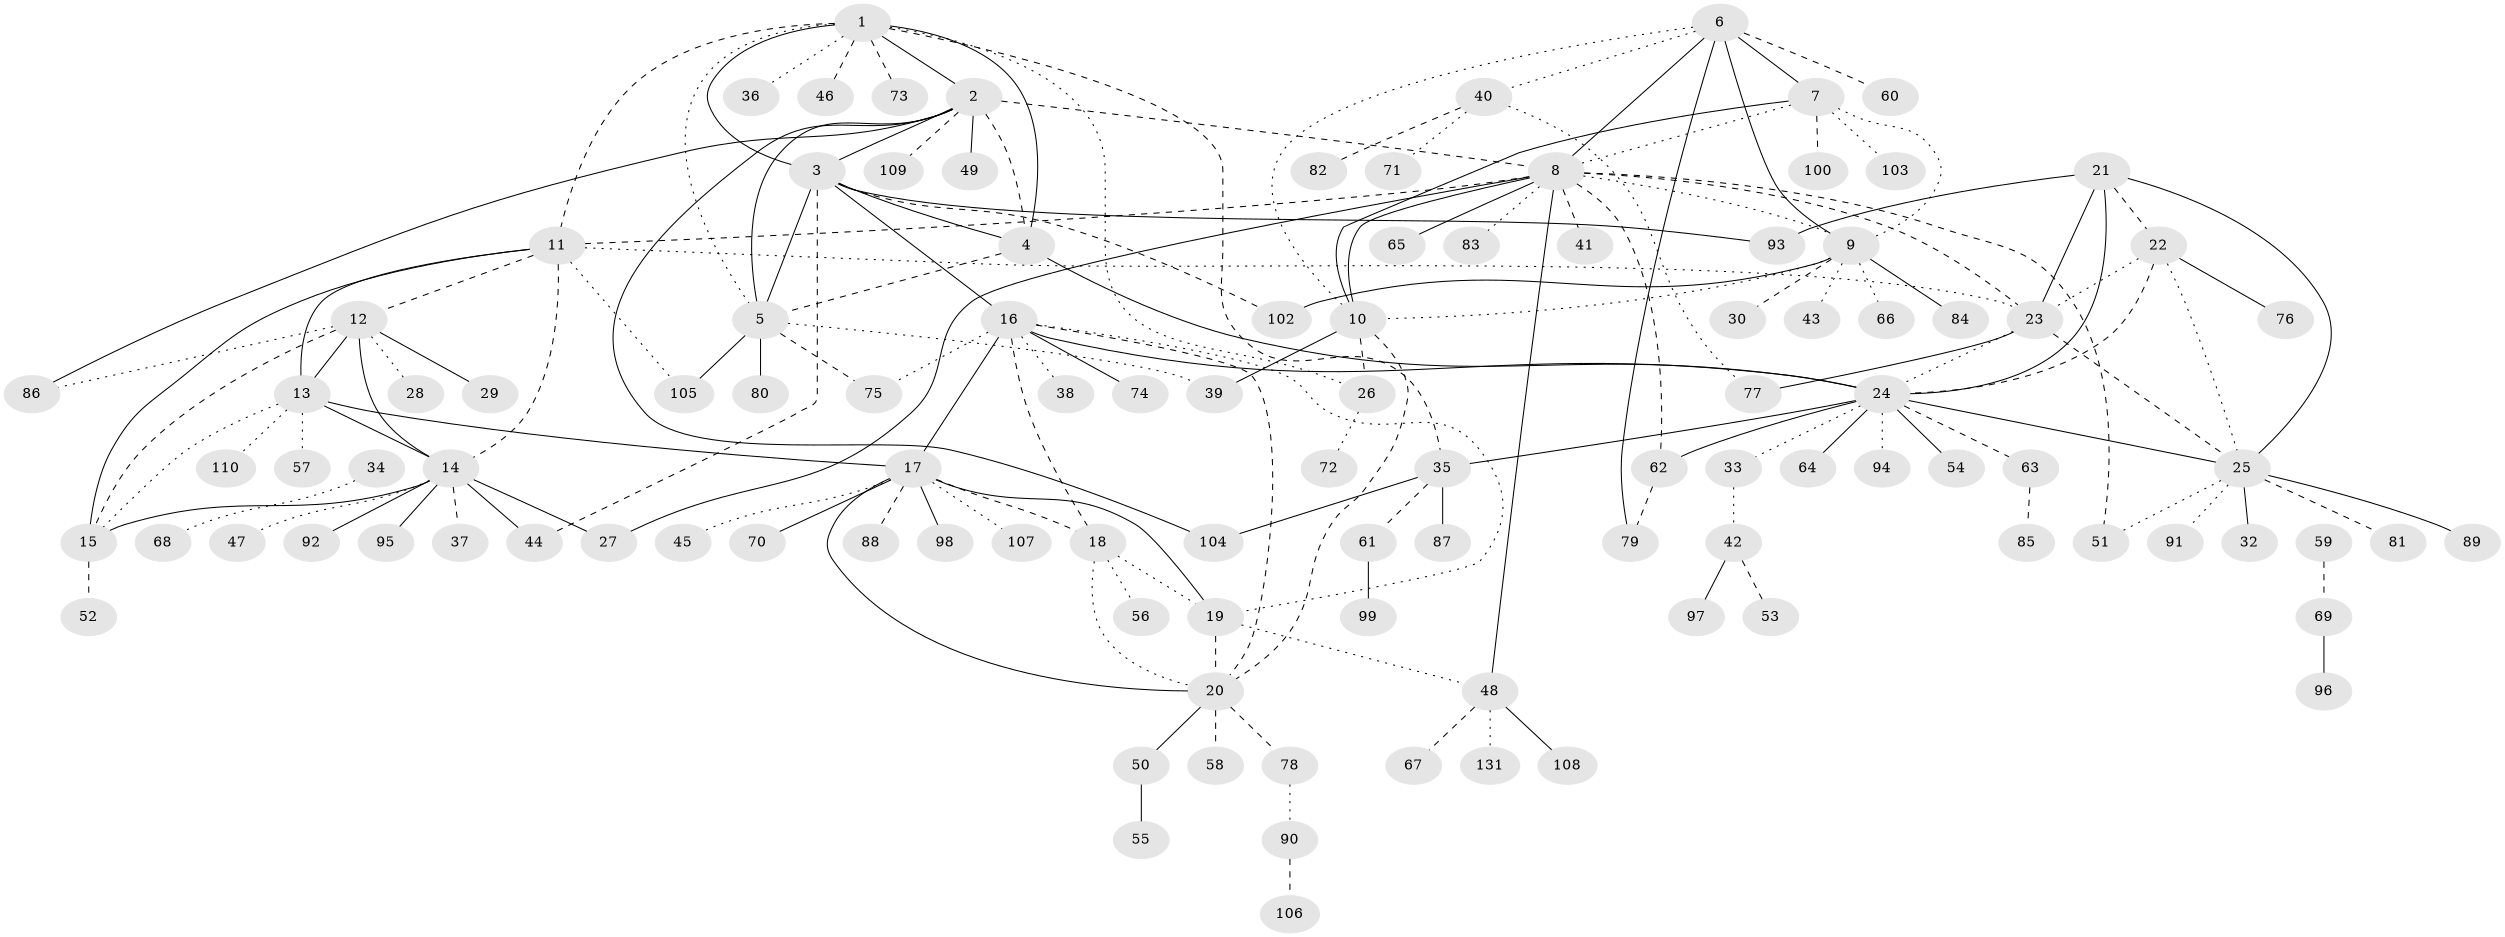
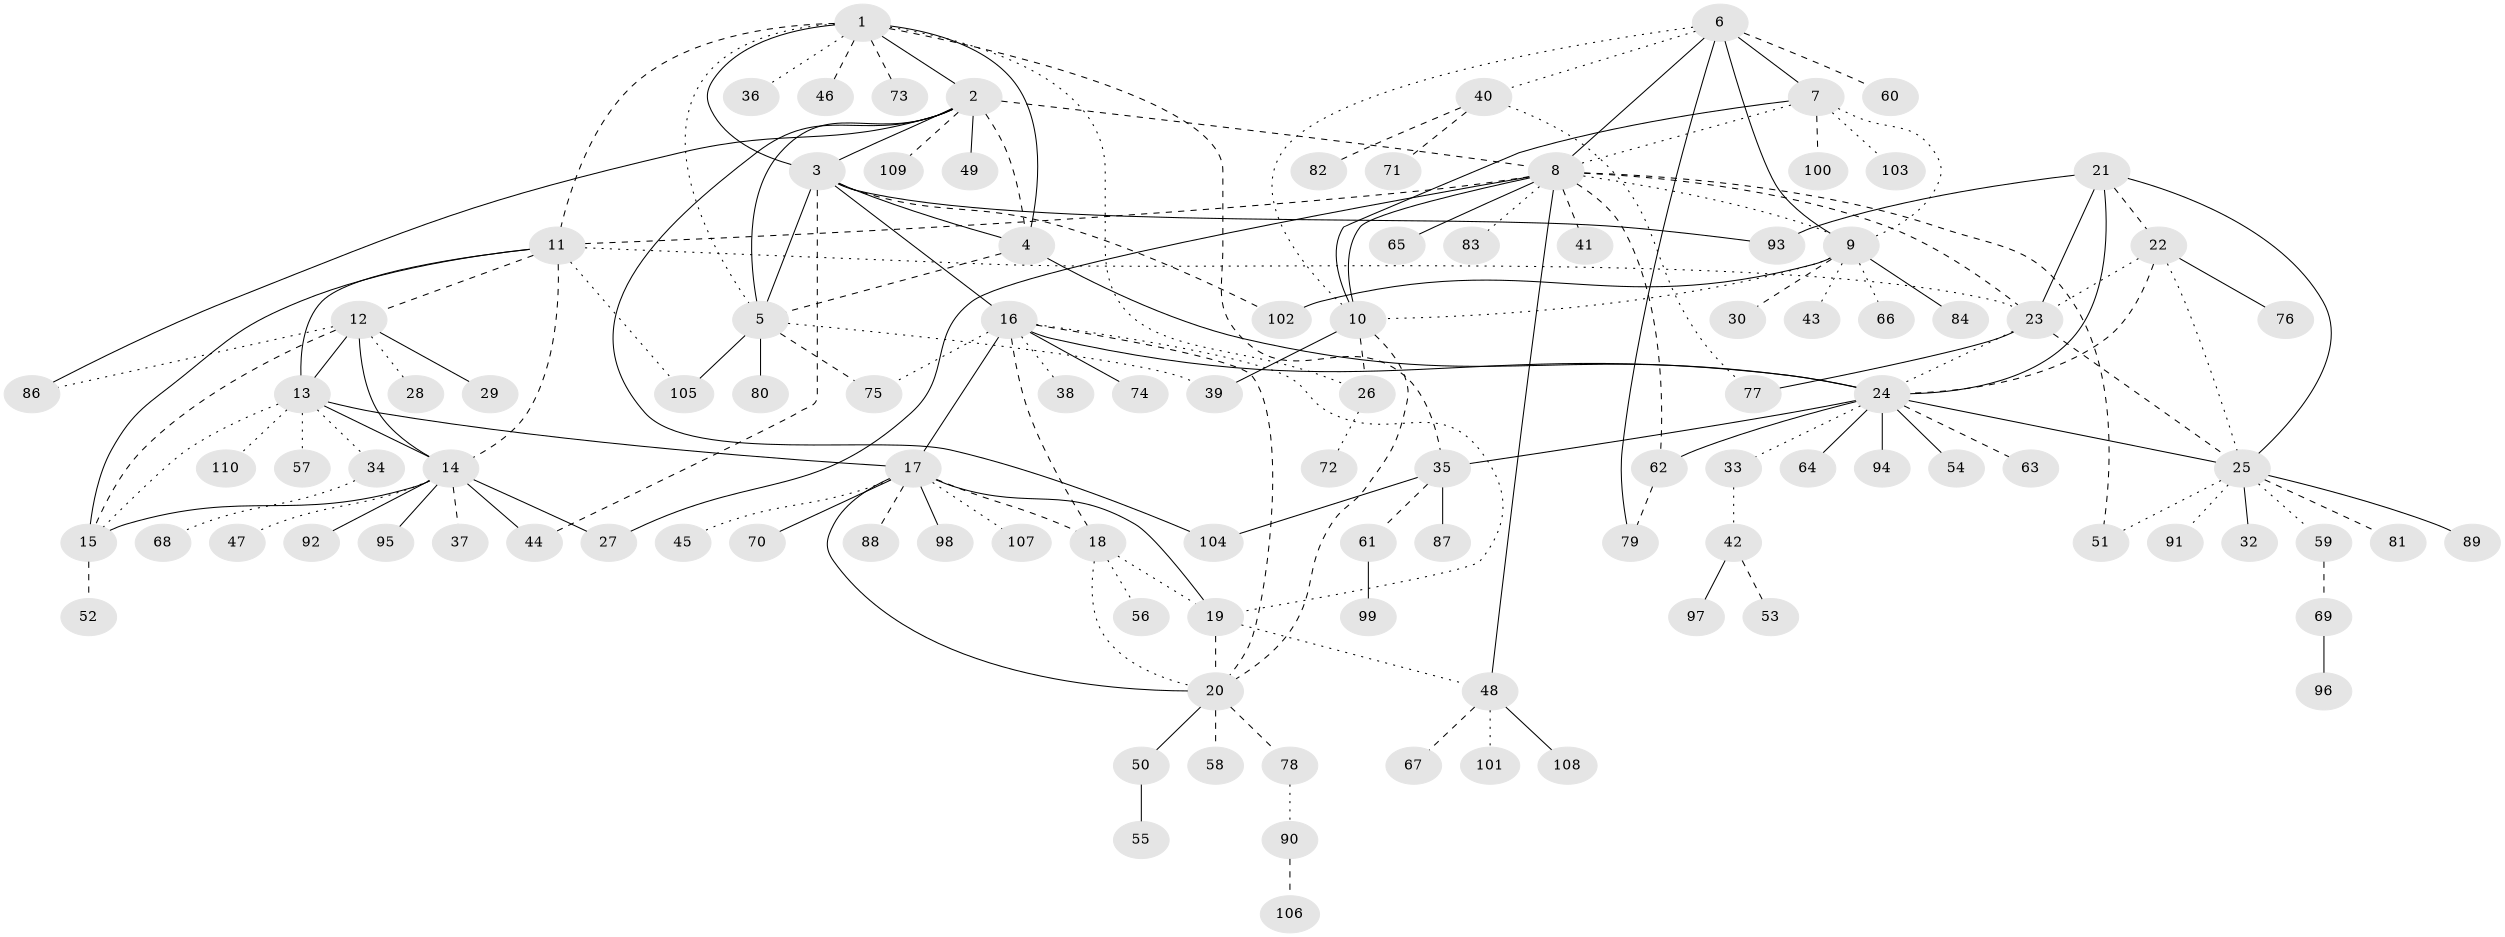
(1438, 134) -> (1438, 134)
none -> (339, 431)
(1882, 431) -> (1882, 431)
none -> (2283, 506)
(2027, 543) -> none
(1490, 766) -> (1490, 766)
